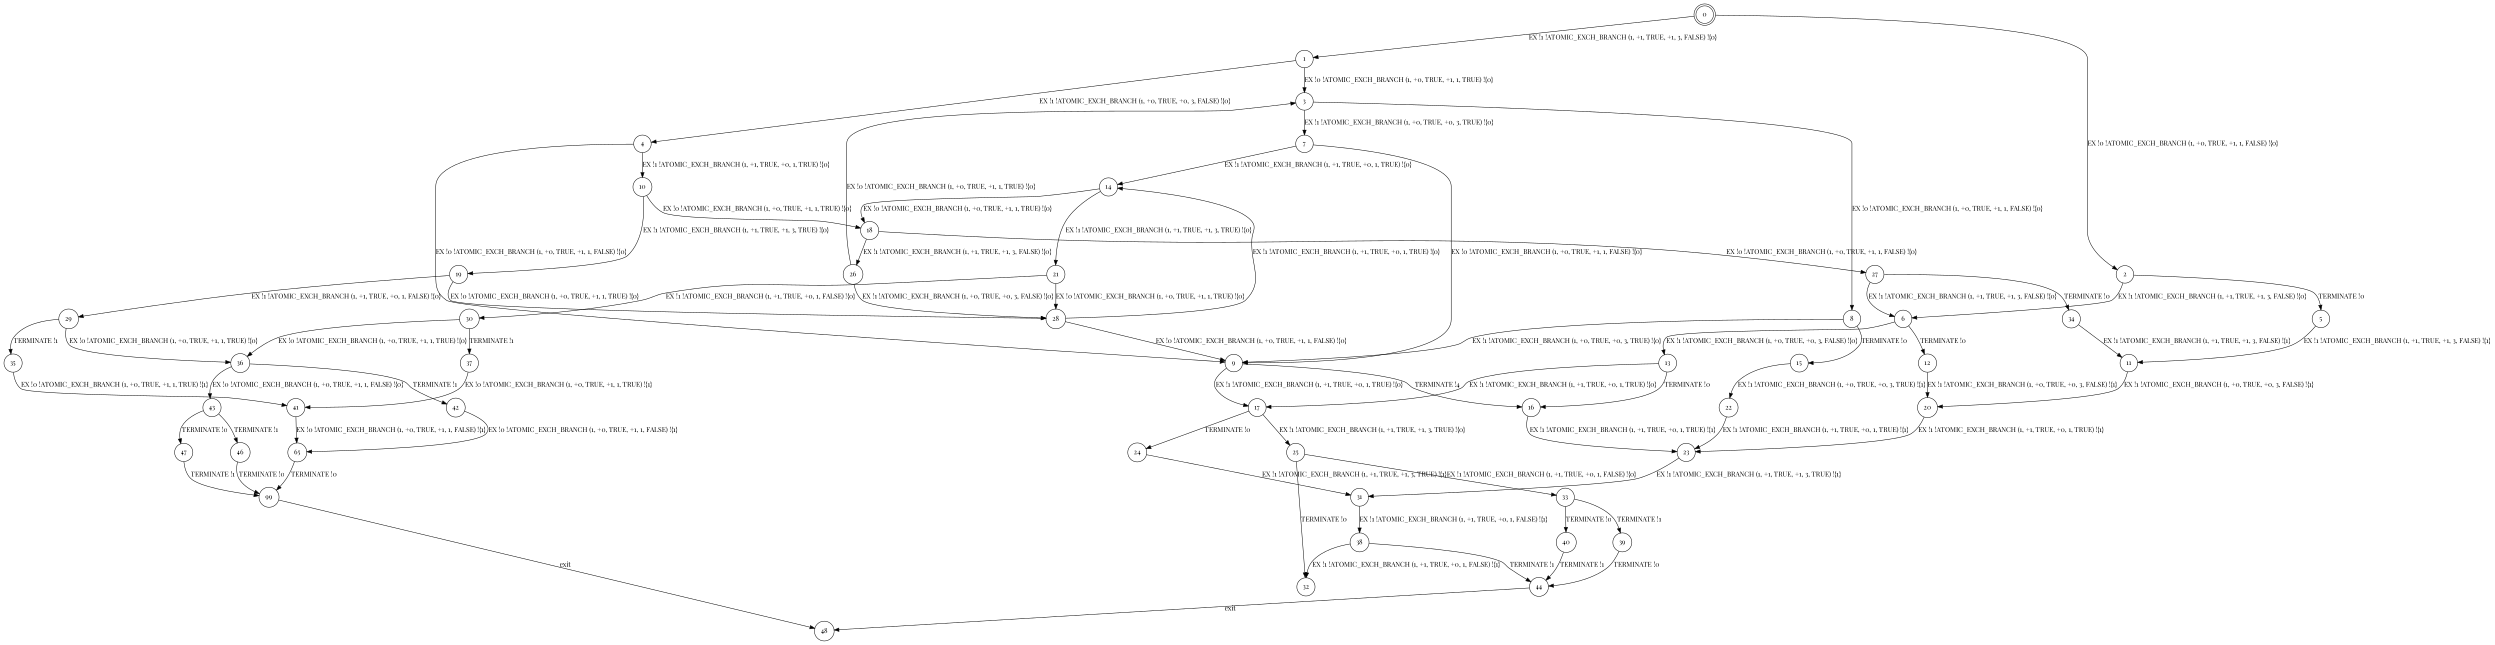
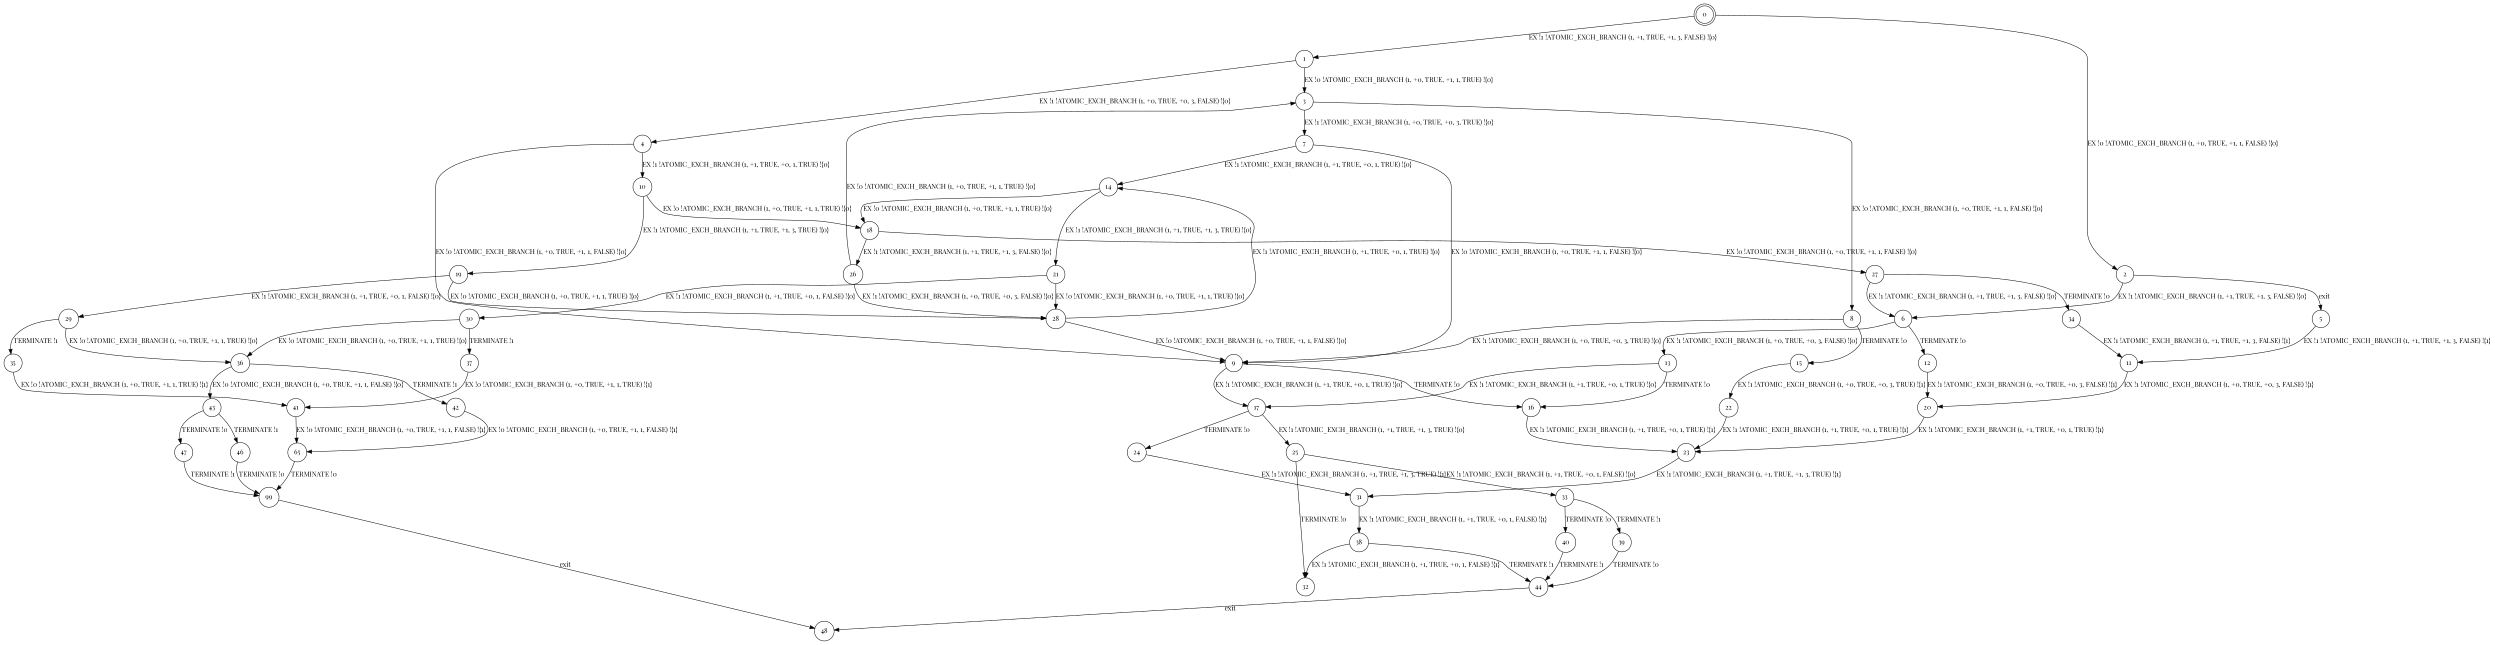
(2341, 297) -> (2324, 297)
(1437, 385) -> (1437, 385)
